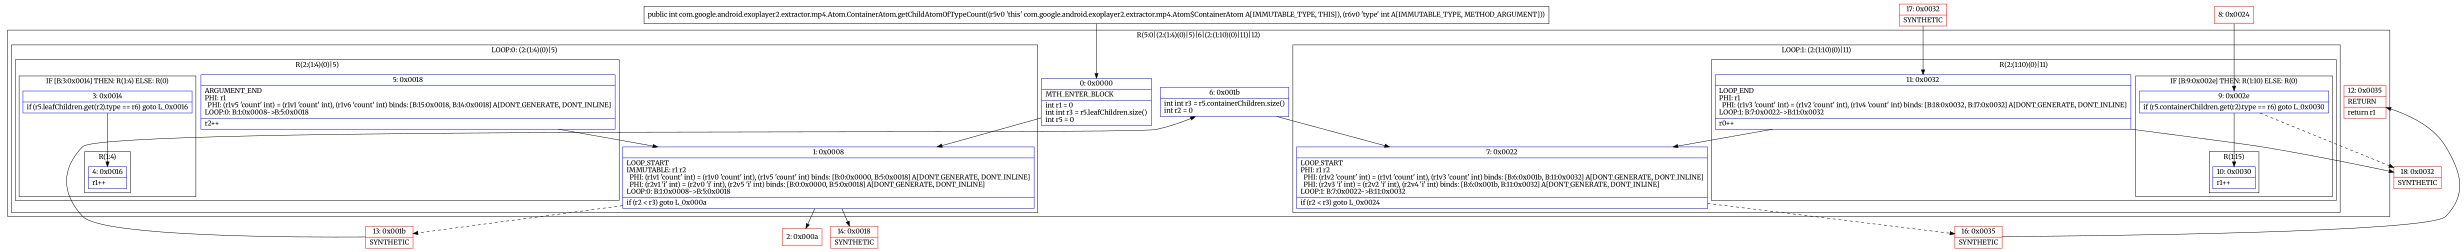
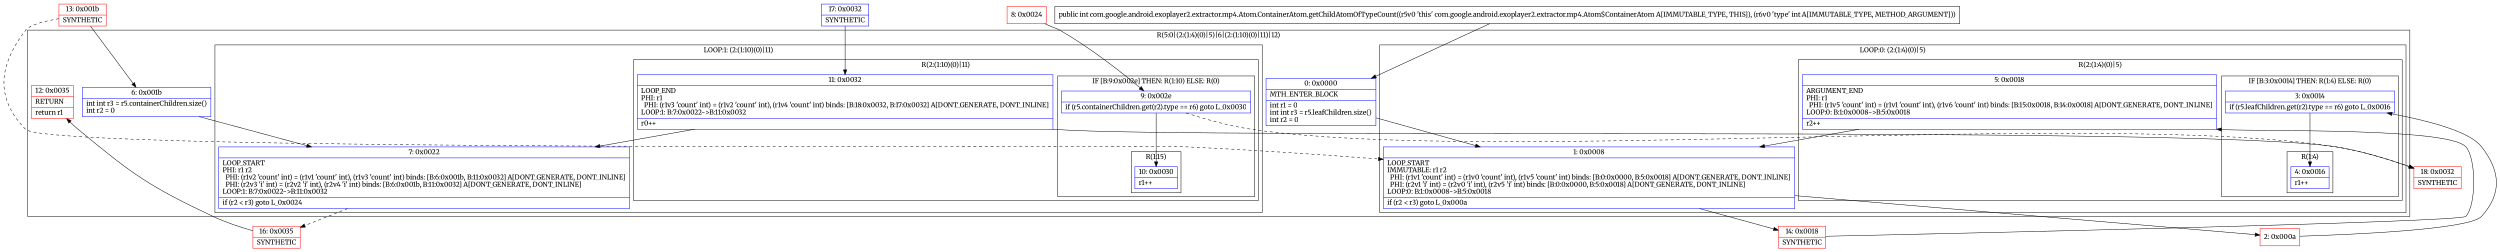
(1923, 15) -> (845, 15)
(1060, 120) -> (1284, 120)
none -> (2477, 219)
(515, 220) -> (629, 146)
none -> (2305, 224)
